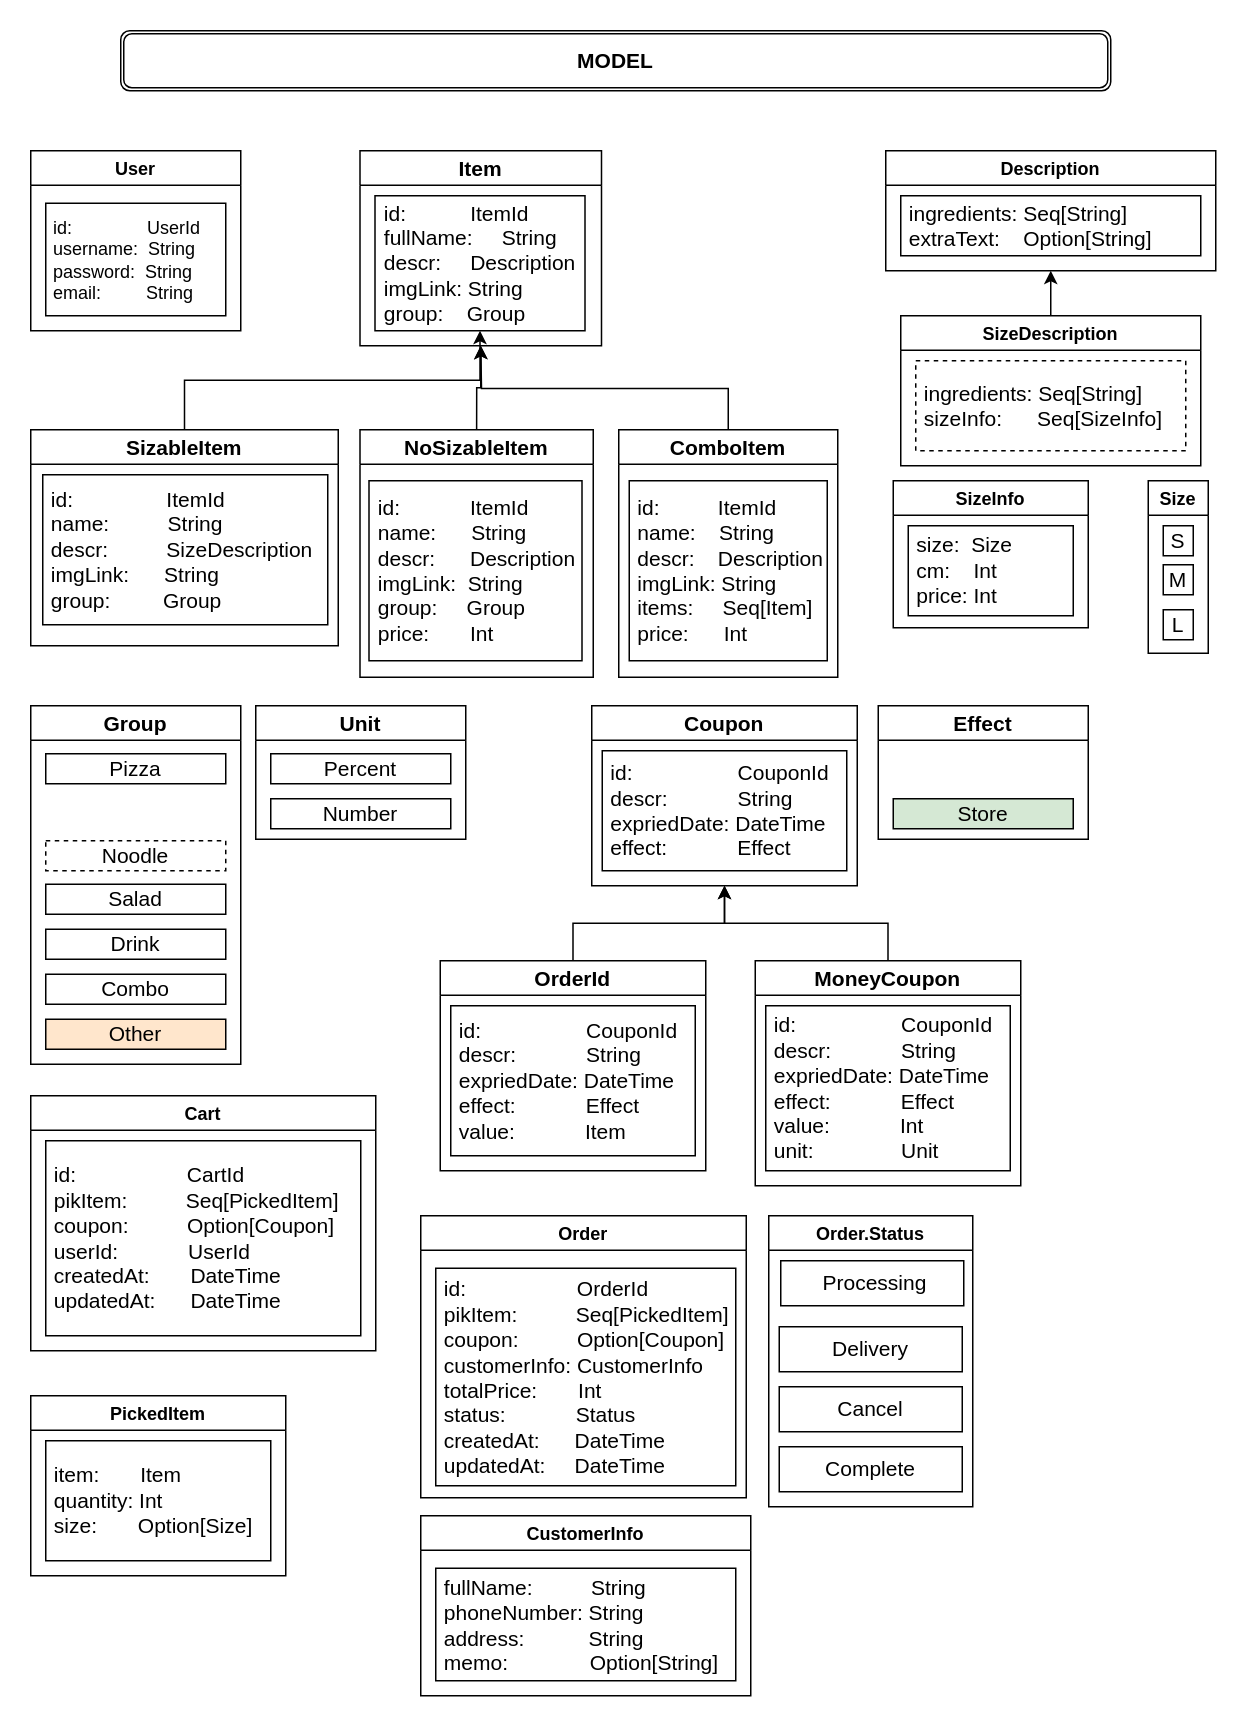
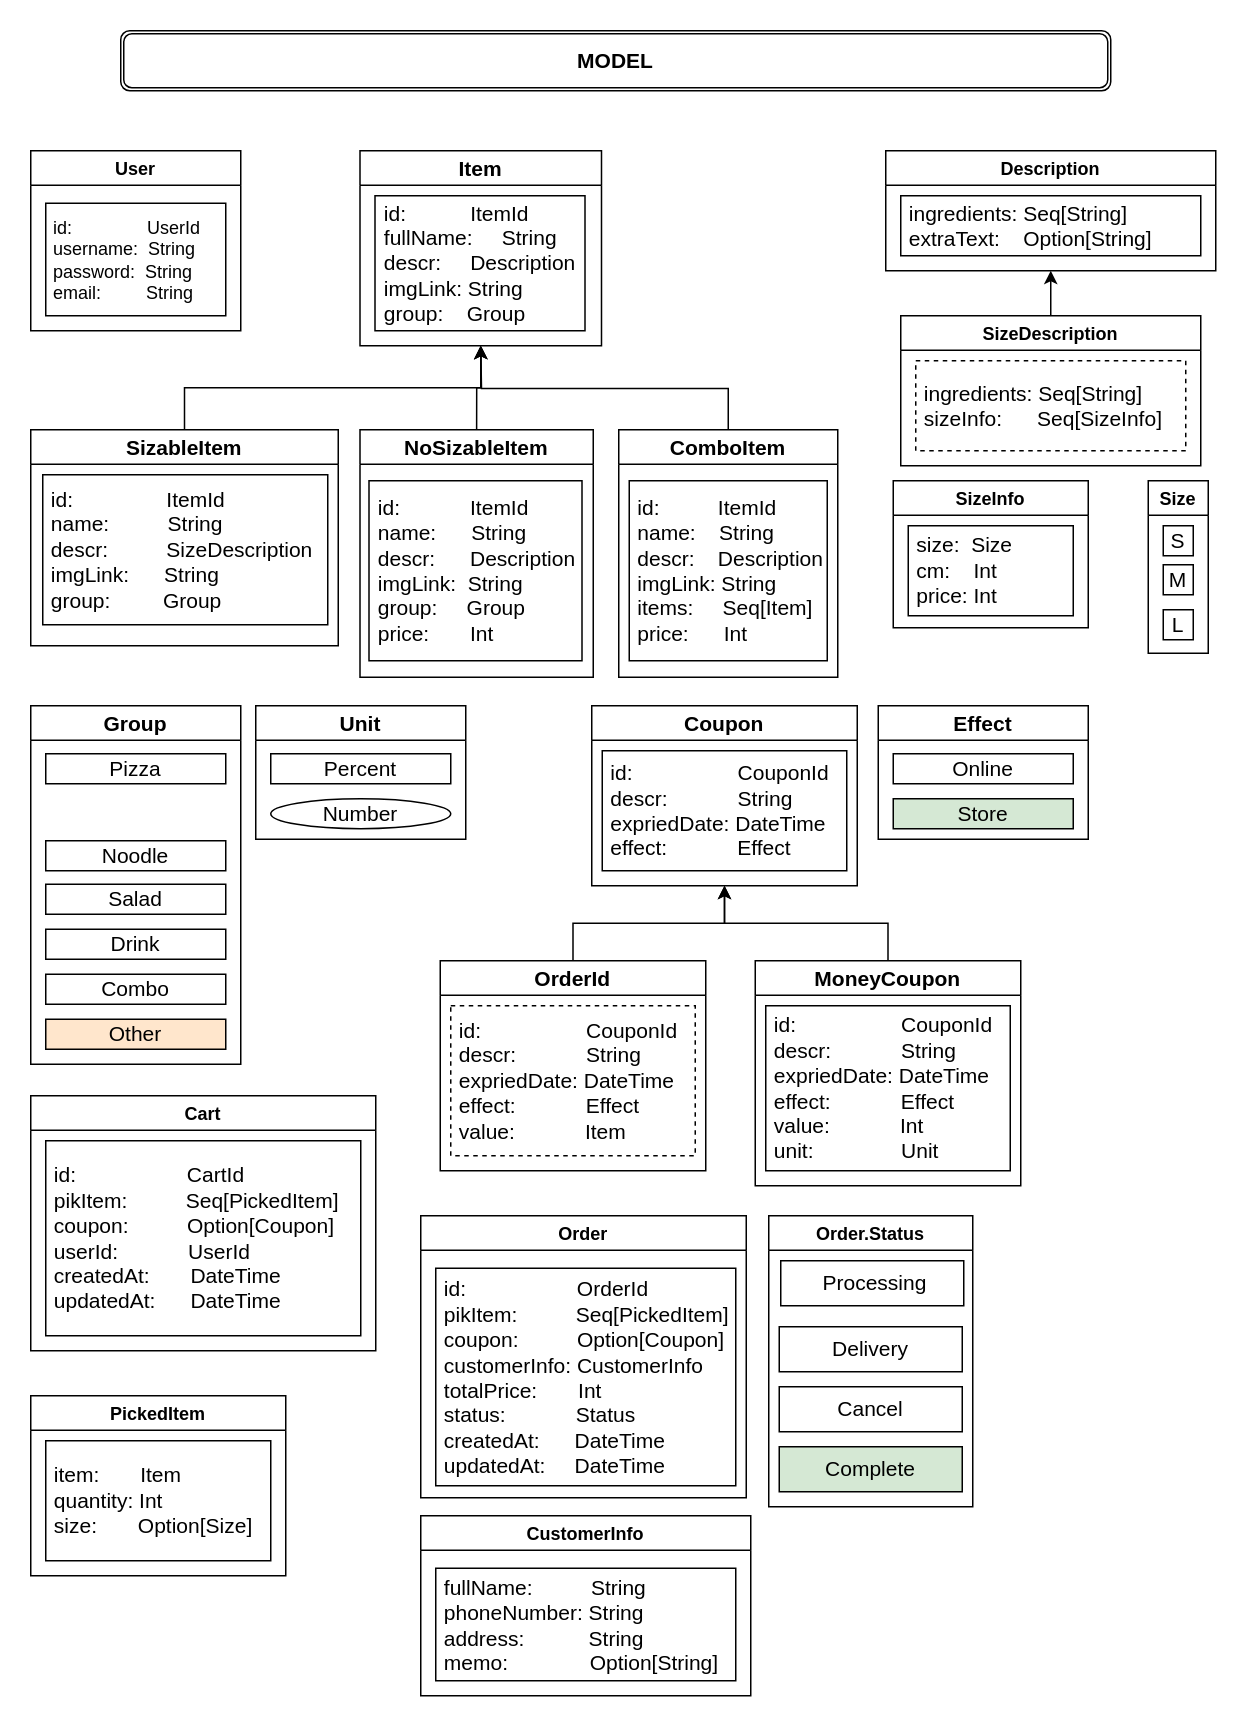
(326, 380) -> (328, 388)
none -> (983, 769)
(361, 814) -> (361, 814)
(136, 856) -> (136, 856)
(573, 1081) -> (573, 1081)
(871, 1469) -> (871, 1469)
